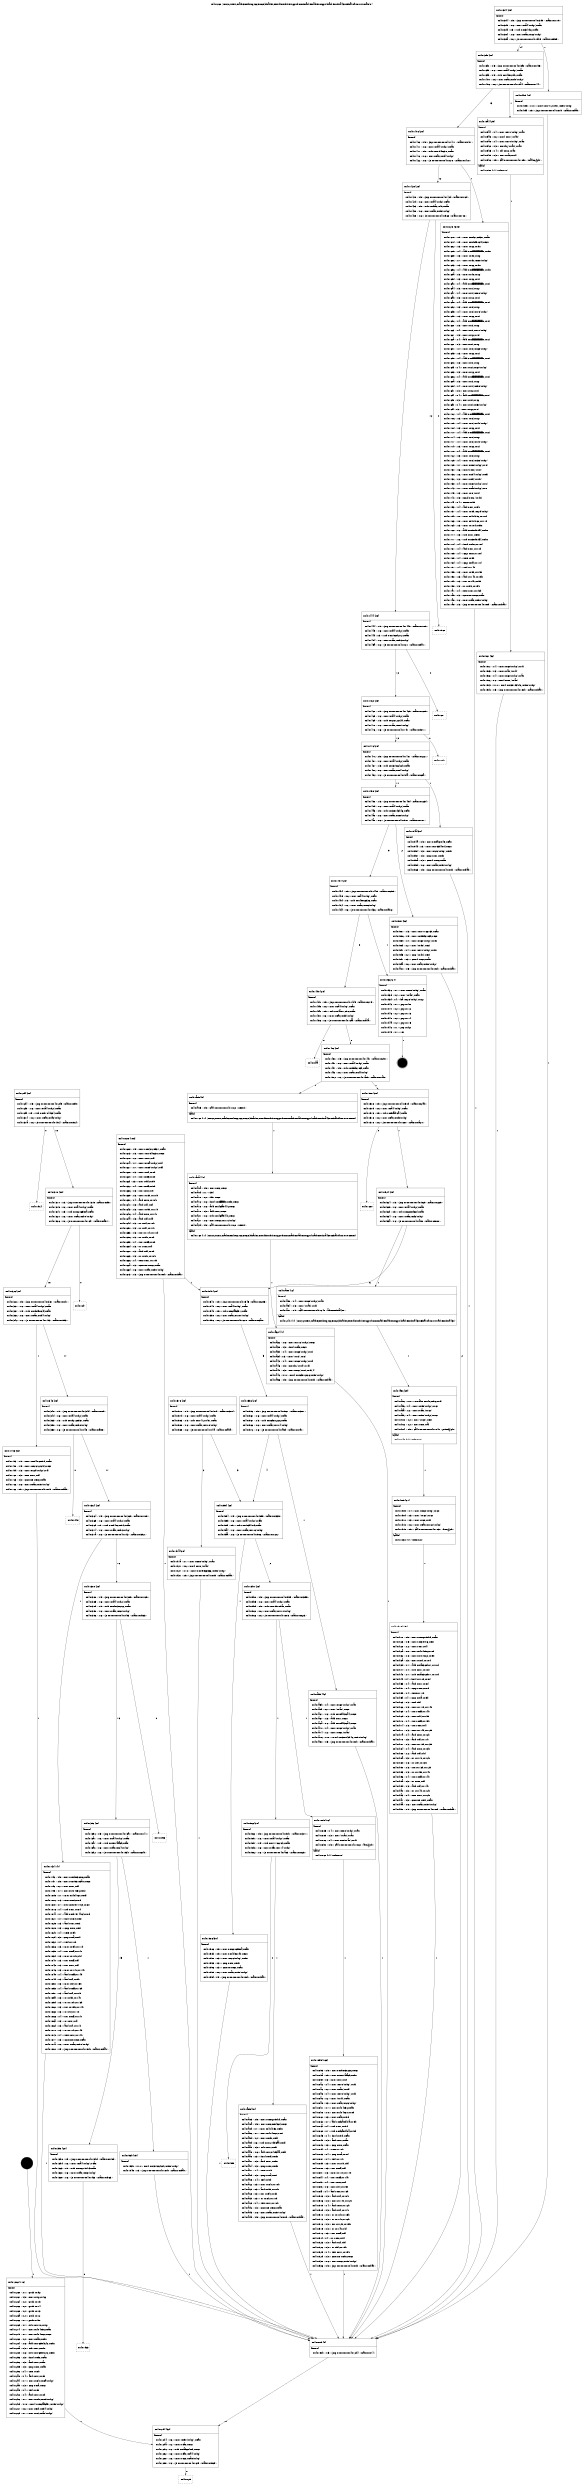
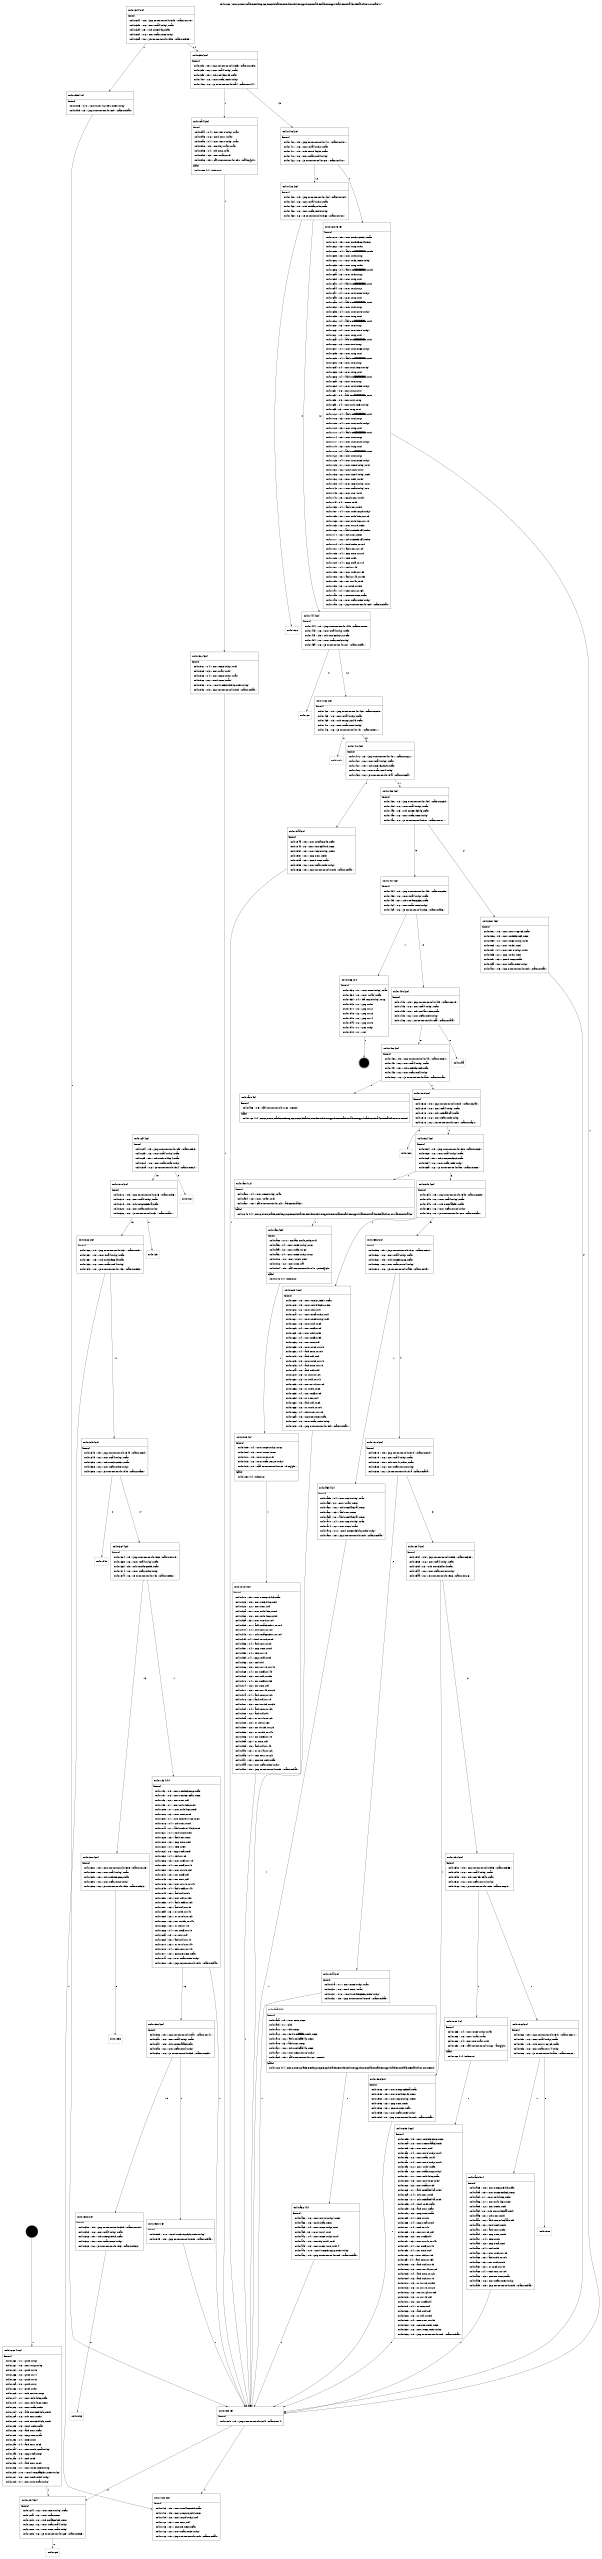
(272, 1147) -> none
(191, 1284) -> (360, 1230)
(261, 1467) -> (399, 1355)
(116, 1719) -> (182, 1993)
(37, 2025) -> (223, 2459)
